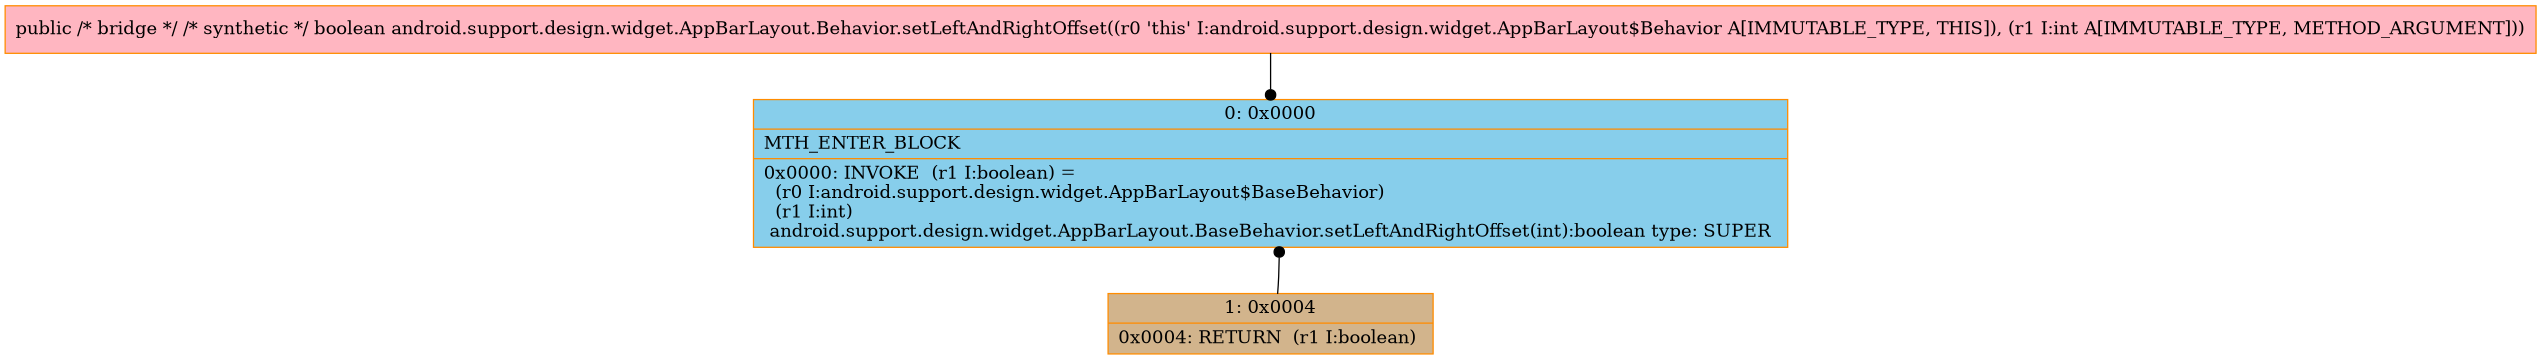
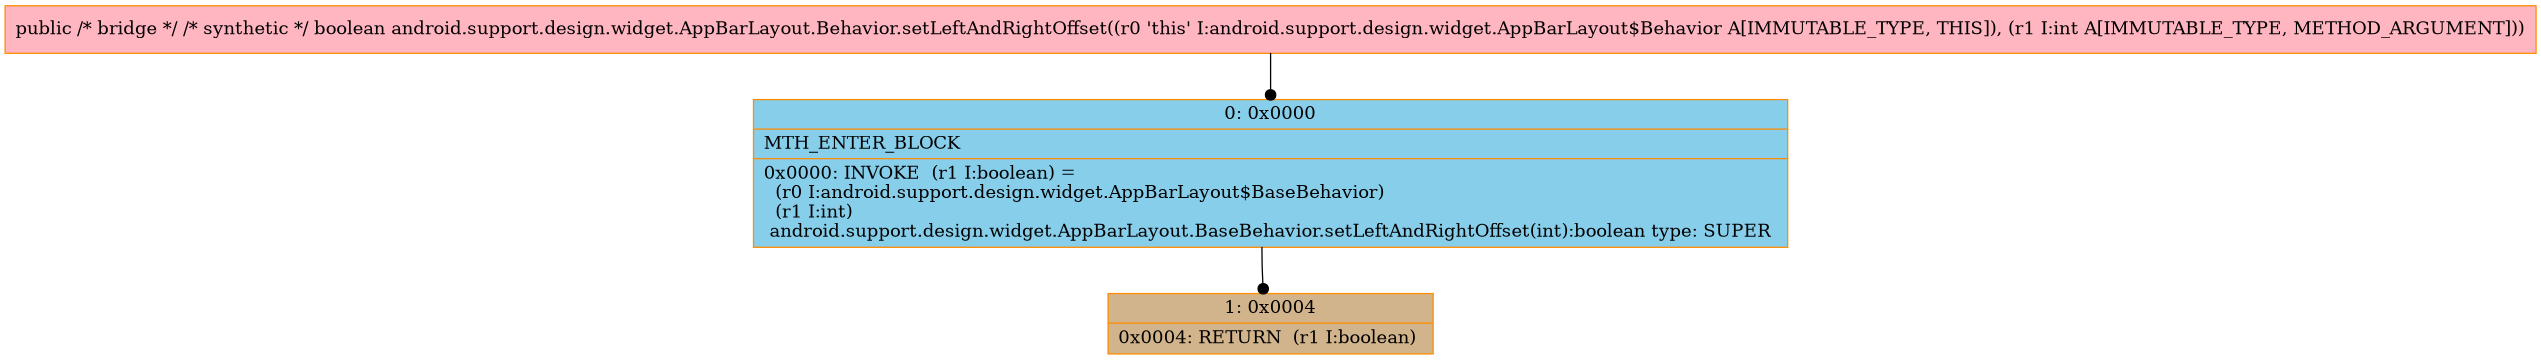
(1279, 276) -> (1262, 265)
